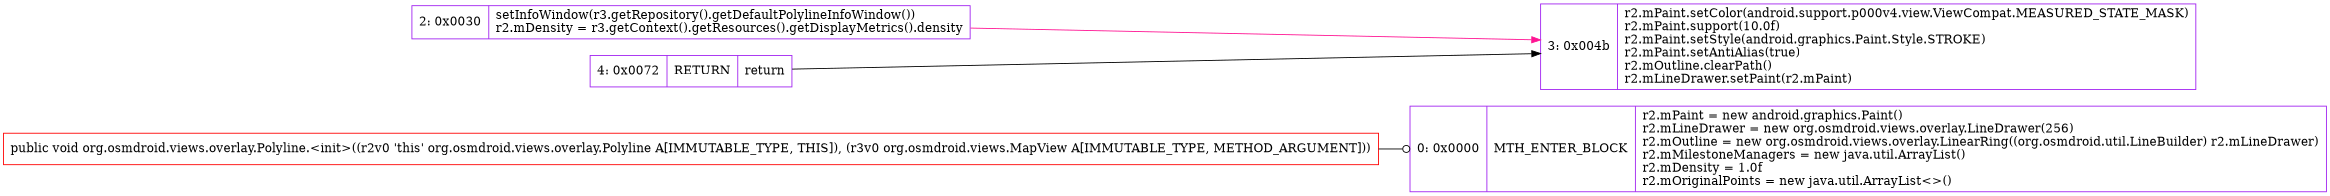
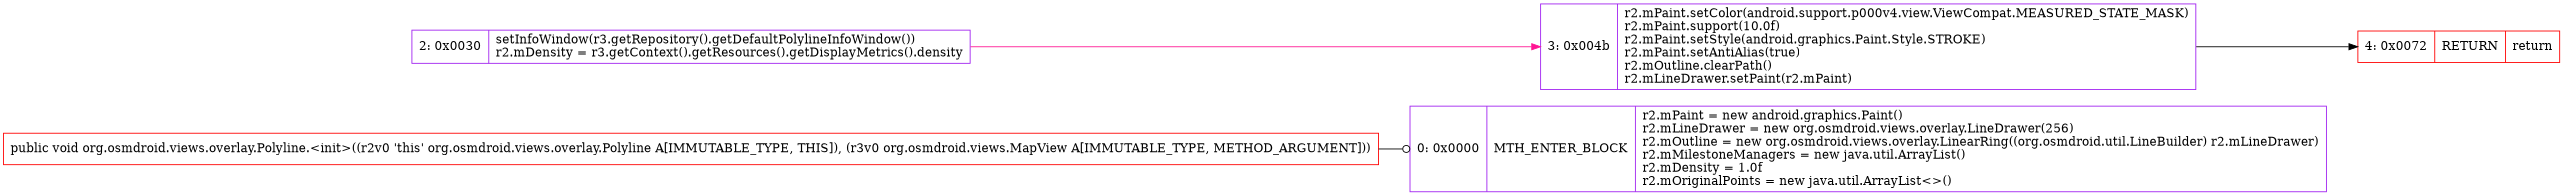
(1162, 61) -> (2272, 47)
(691, 71) -> (2459, 47)
